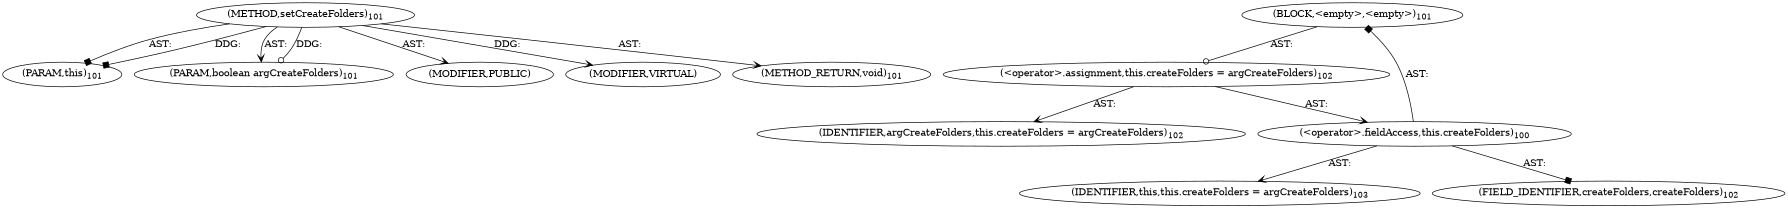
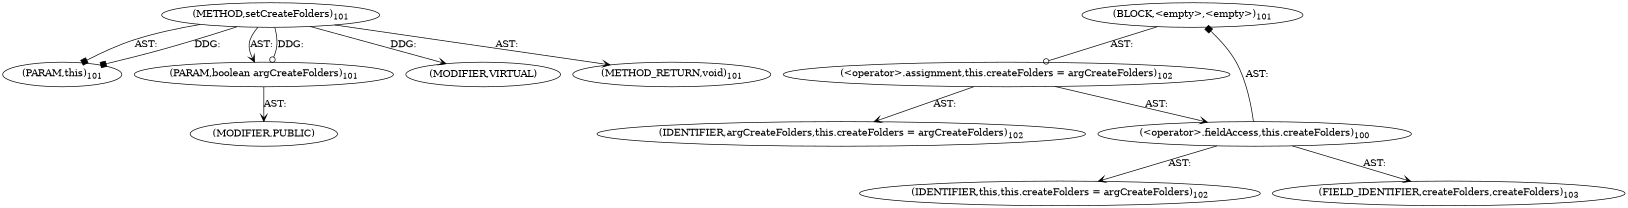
(390, 44) -> (264, 101)
(1508, 163) -> (1348, 163)
(1361, 192) -> (1201, 192)
(1731, 192) -> (1571, 192)
